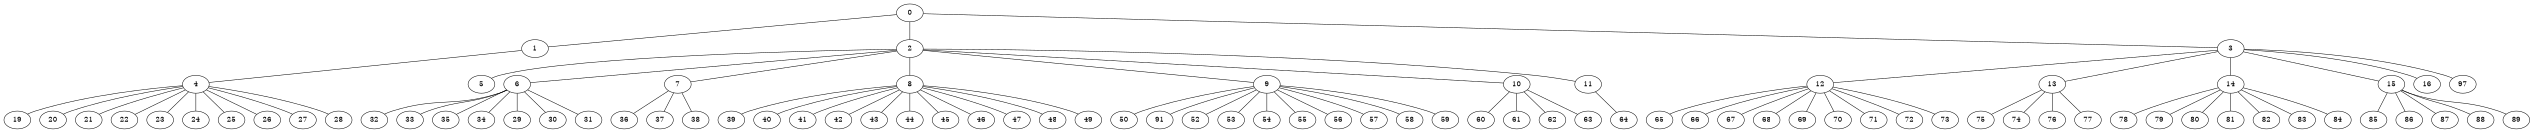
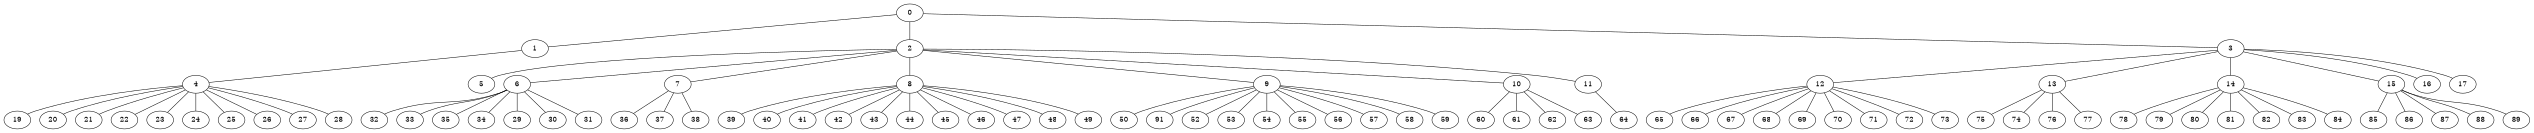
(2463, 84) -> (2463, 84)
